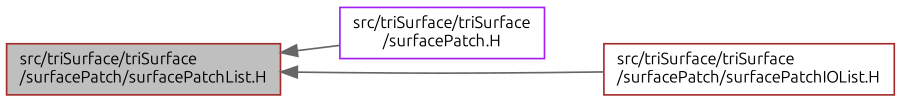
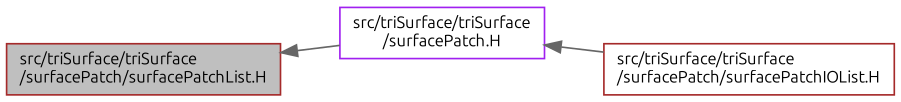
(451, 73) -> (582, 50)
